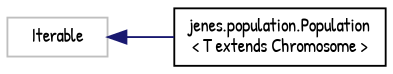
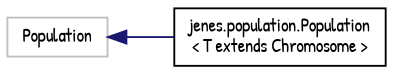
(57, 37) -> (57, 37)
